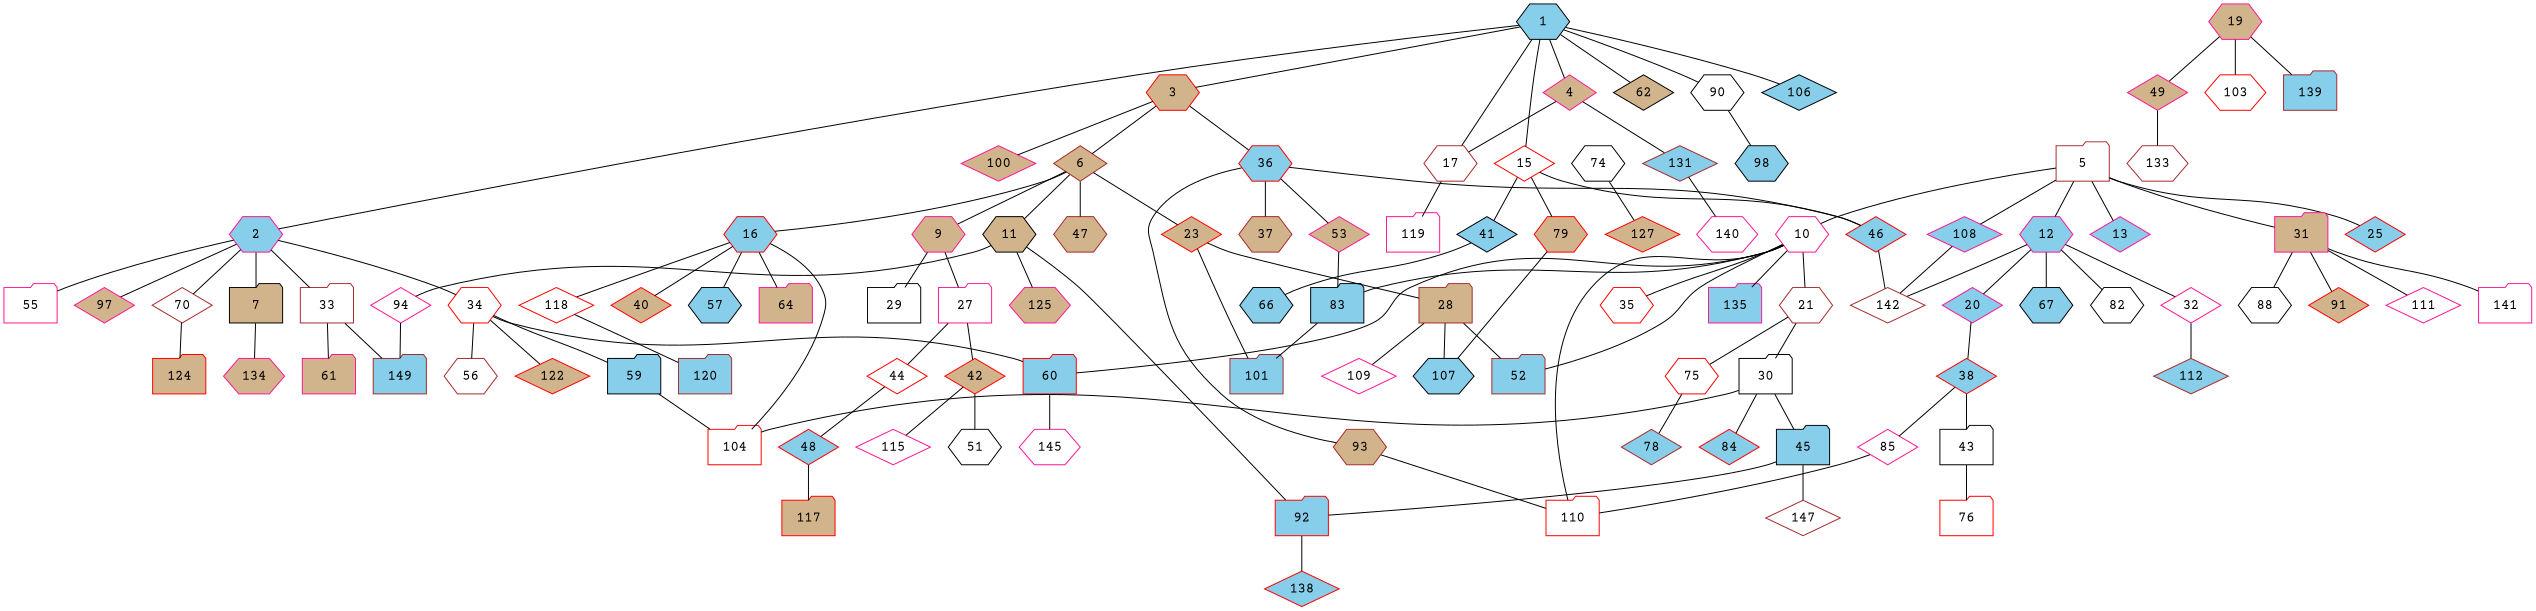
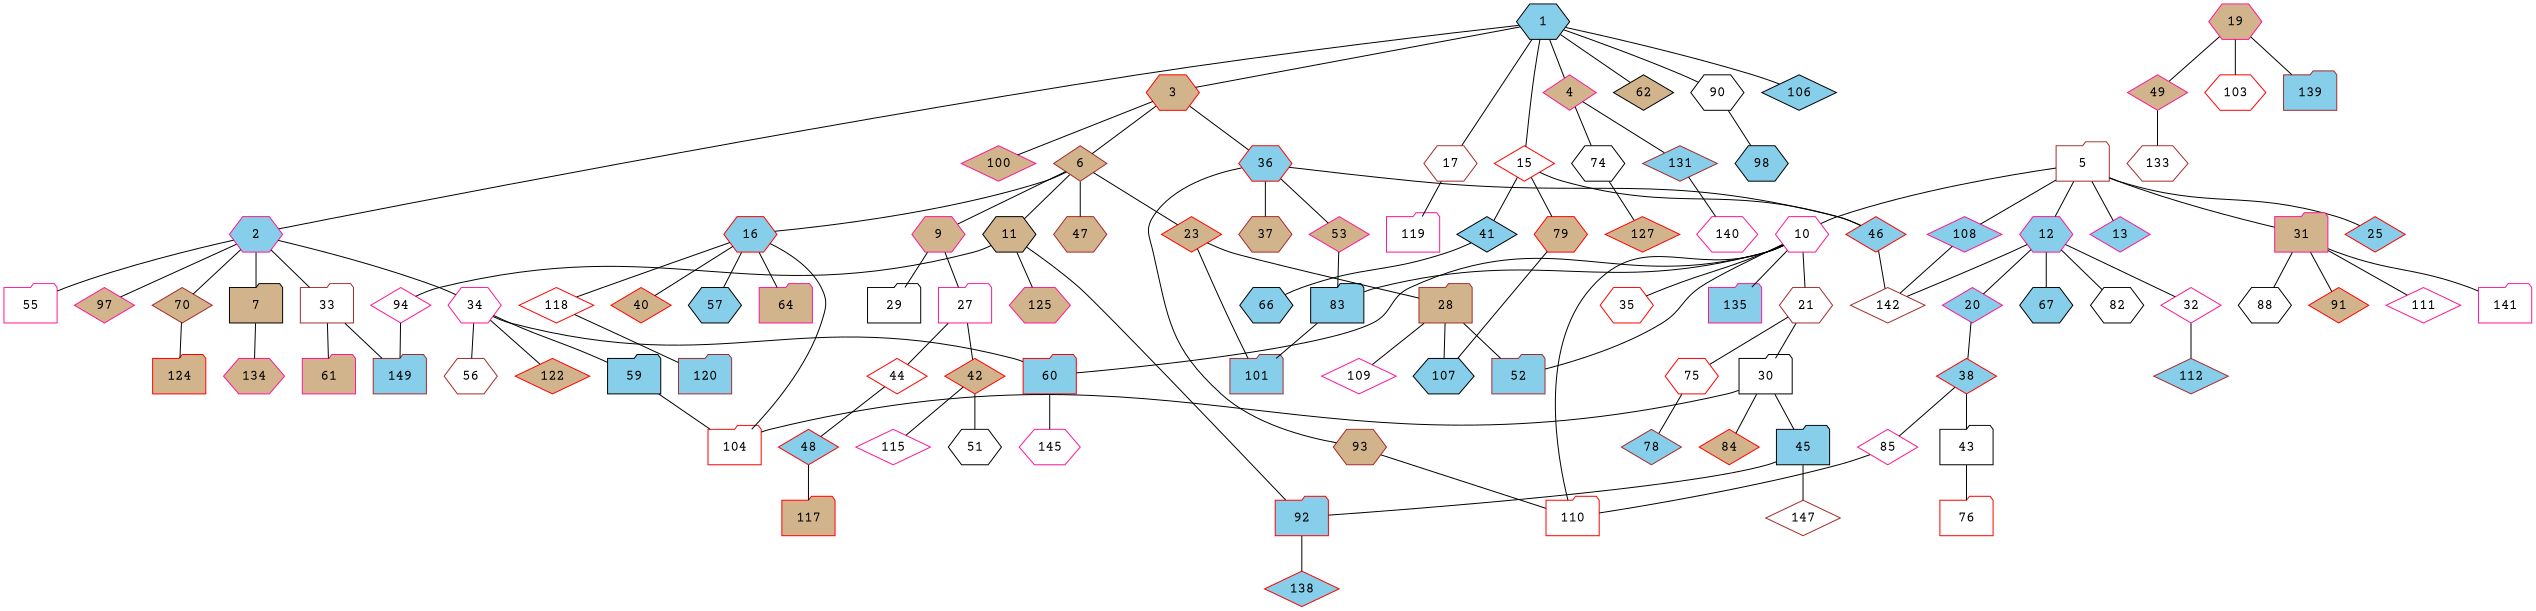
(1512, 127) -> (1583, 126)
(182, 305) -> (182, 305)
(475, 305) -> (475, 305)
(1729, 447) -> (1729, 447)
